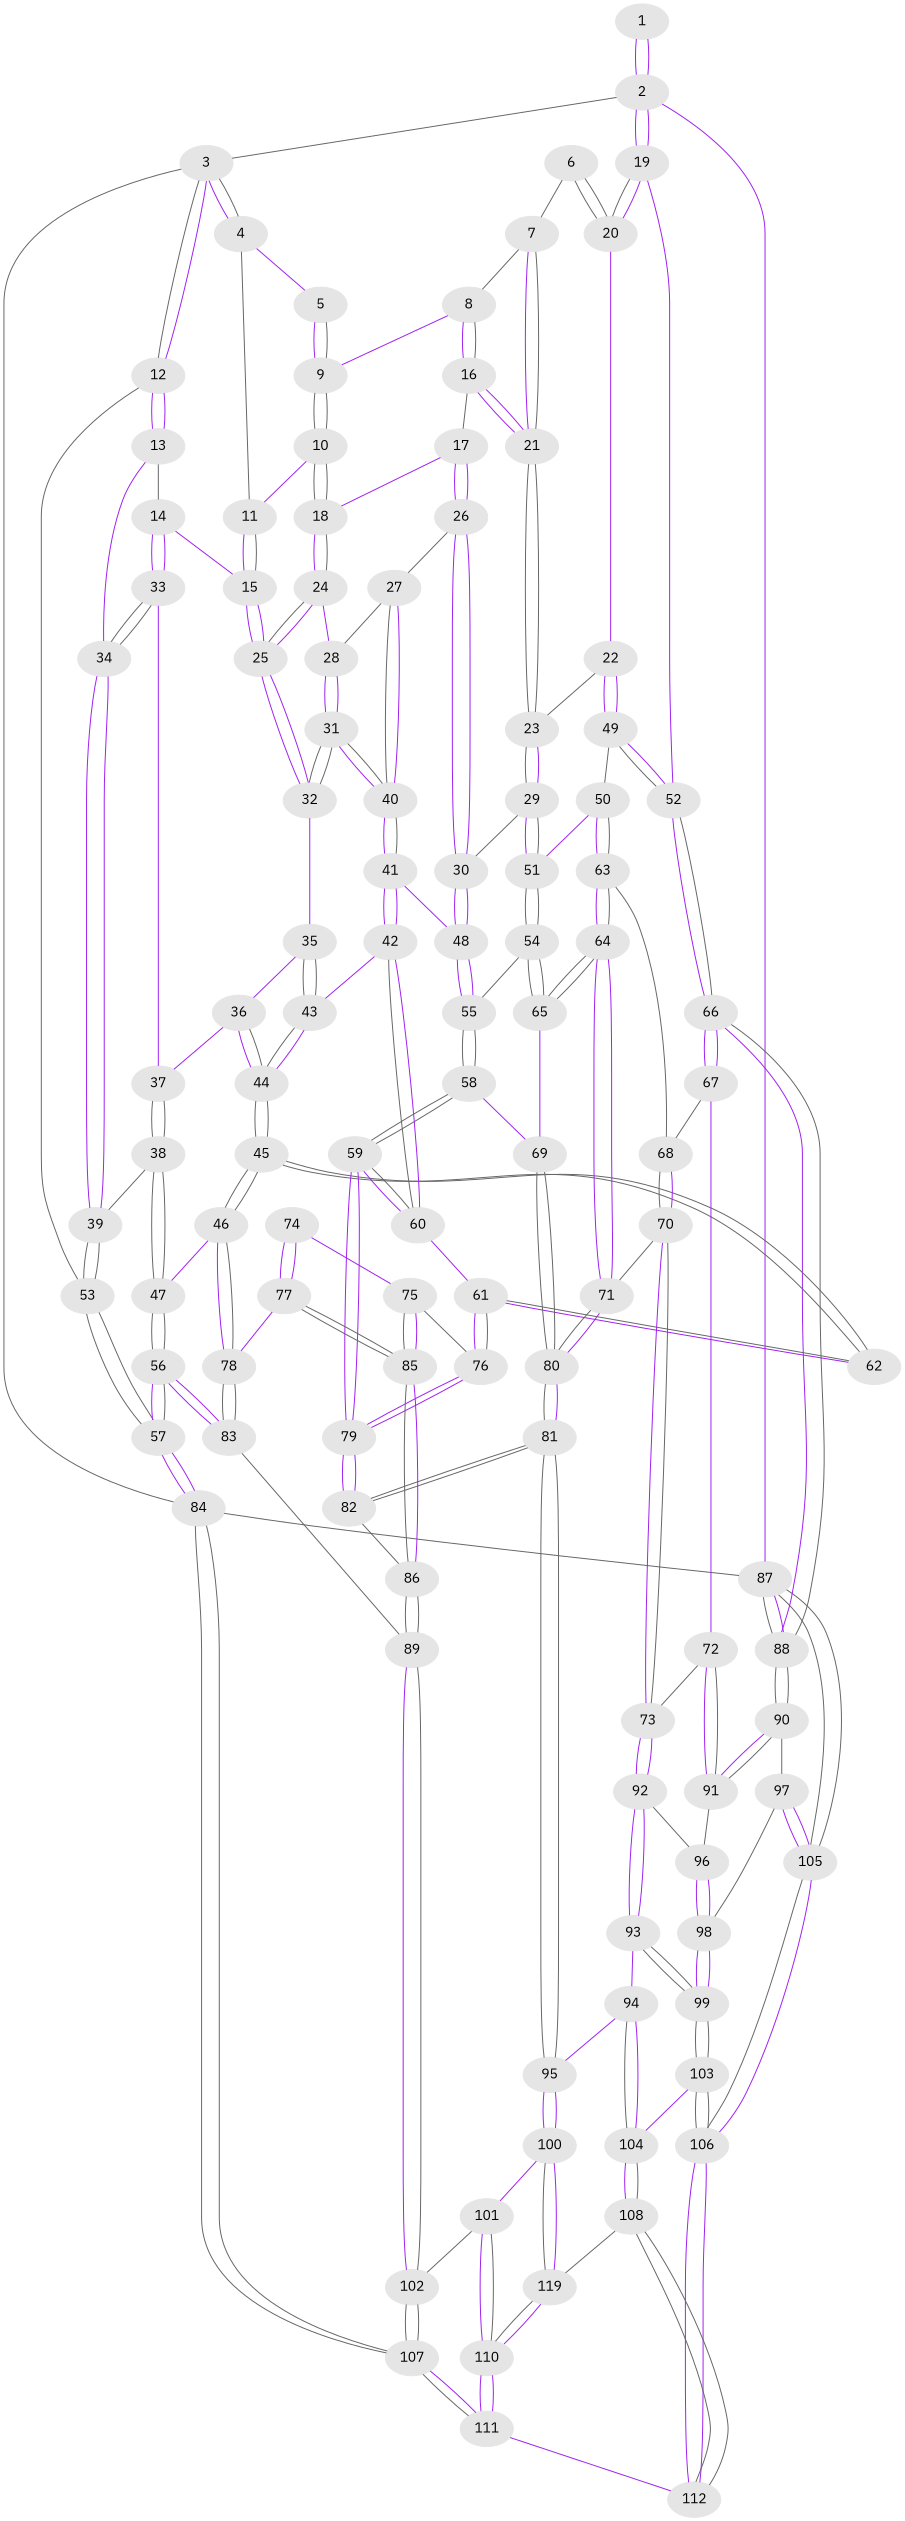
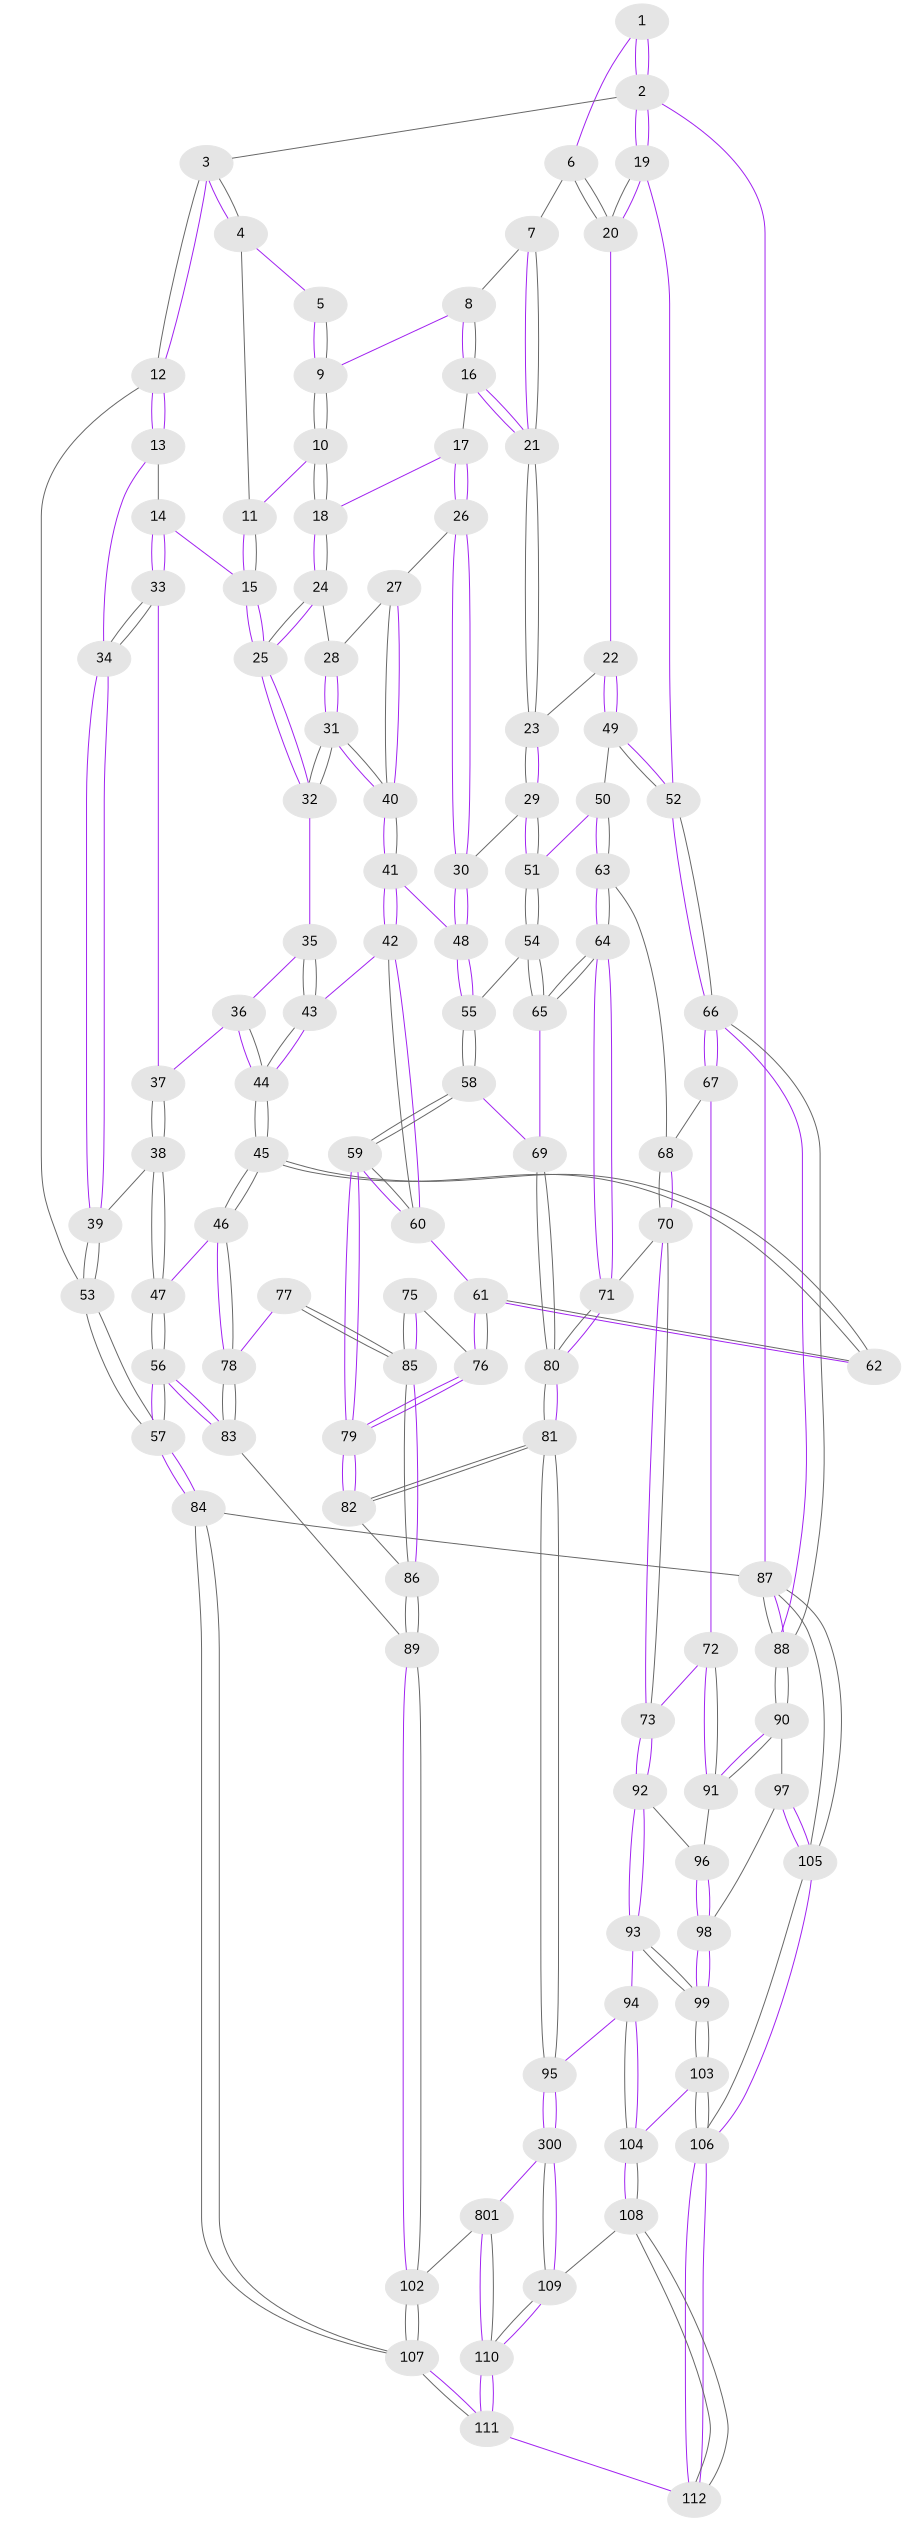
none -> (599, 90)
(326, 623) -> (326, 623)
(4, 832) -> none
(292, 1225) -> none
(679, 1685) -> (679, 1685)
(550, 2146) -> (550, 2146)
(487, 2216) -> (487, 2216)
(550, 2287) -> (550, 2287)
